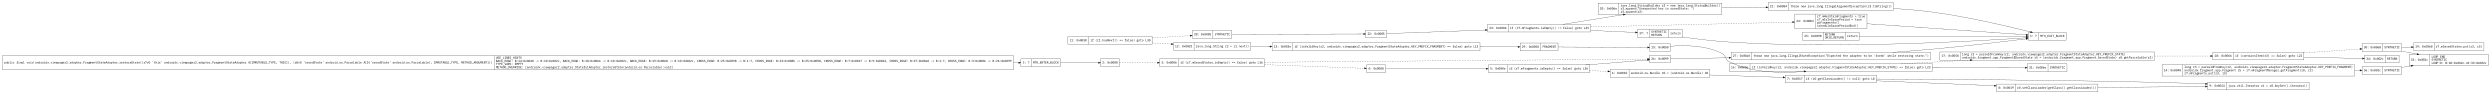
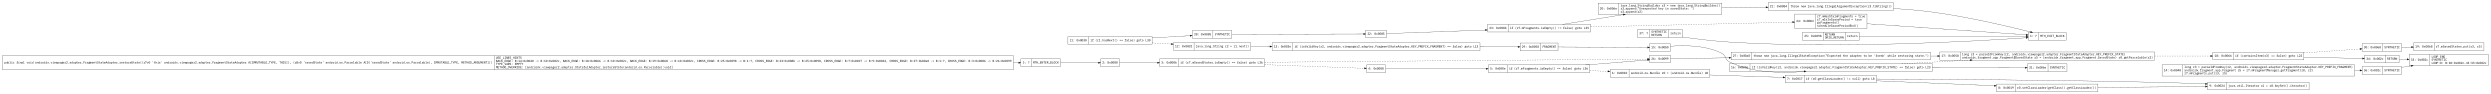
(1613, 31) -> none
(1171, 37) -> (1171, 37)
(1959, 47) -> (1934, 56)
(2409, 53) -> (2403, 59)
(1138, 63) -> (1138, 63)
